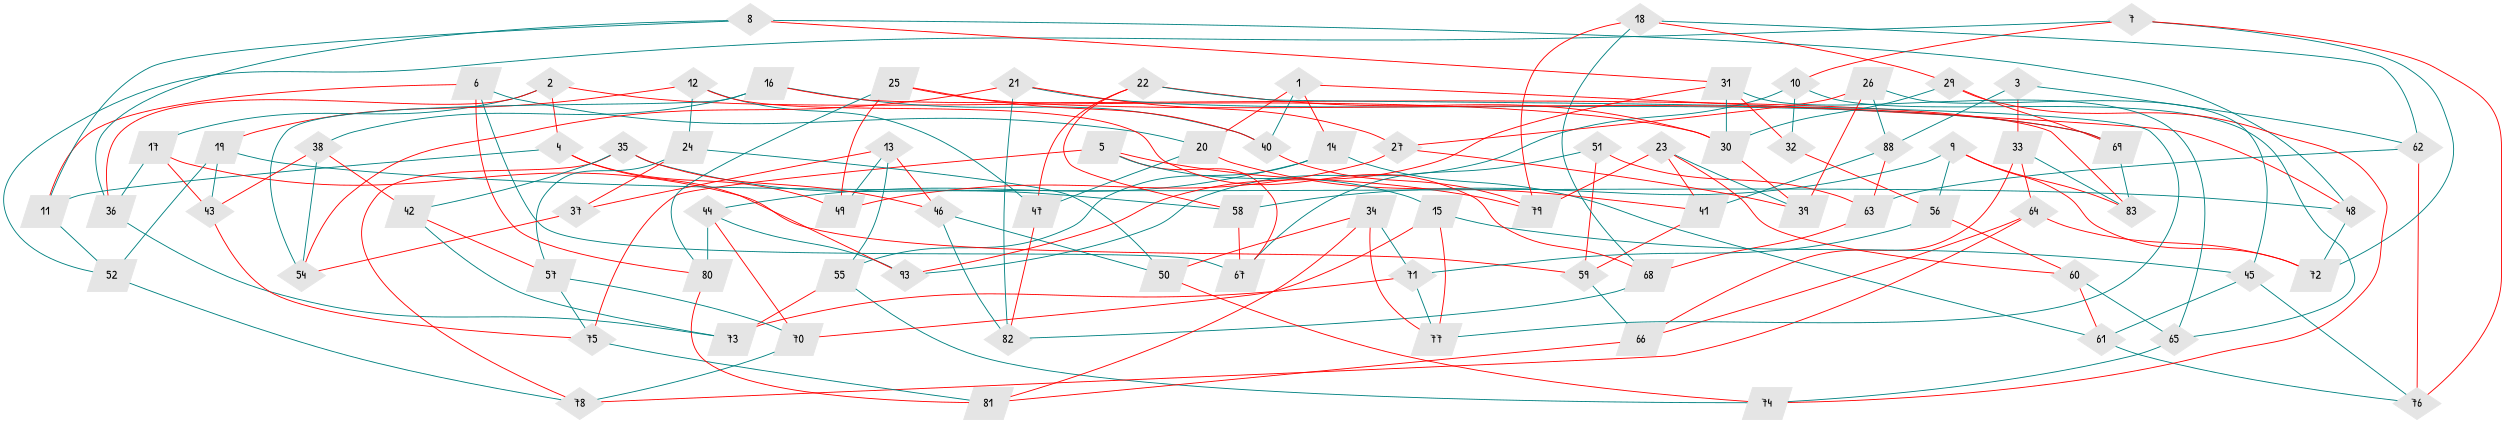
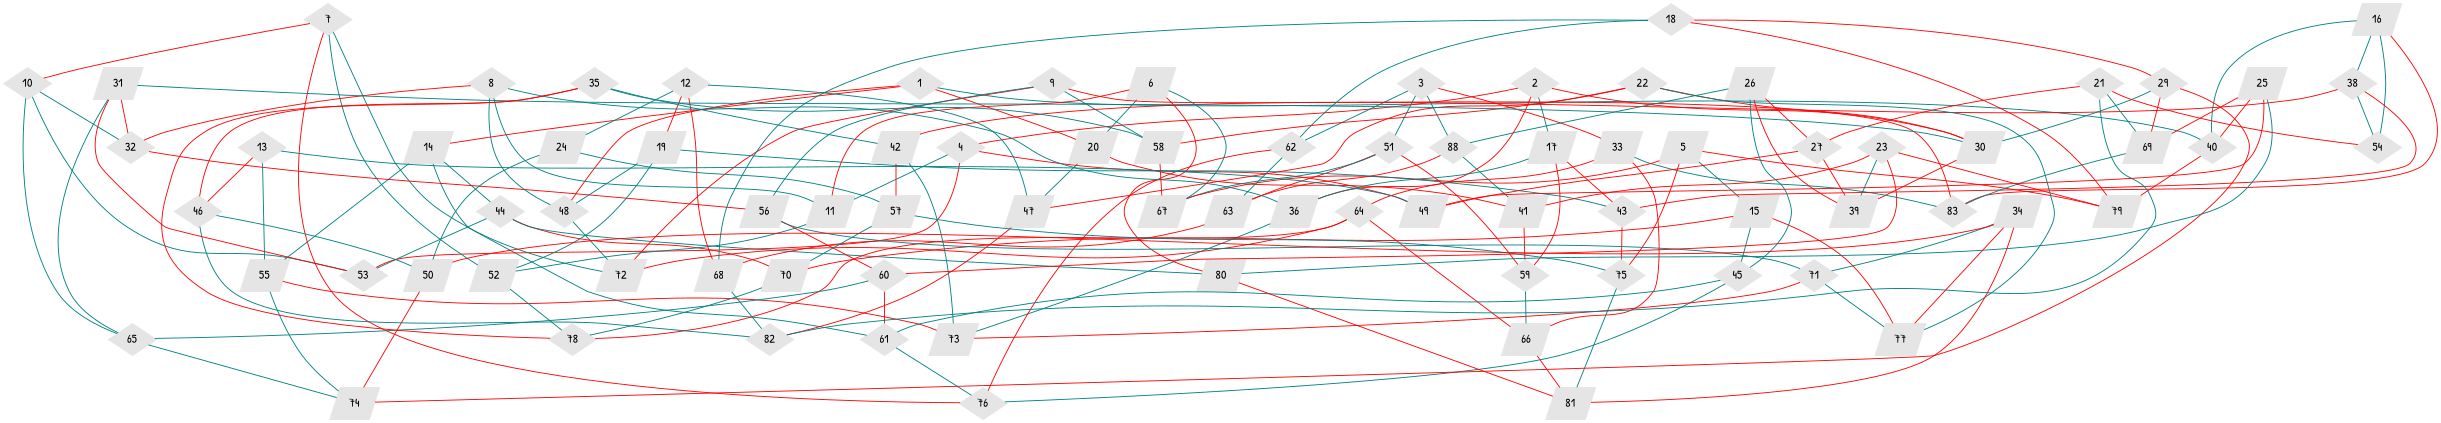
(1239, 52) -> (314, 102)
none -> (1401, 123)
(576, 212) -> none
(905, 276) -> (364, 276)
